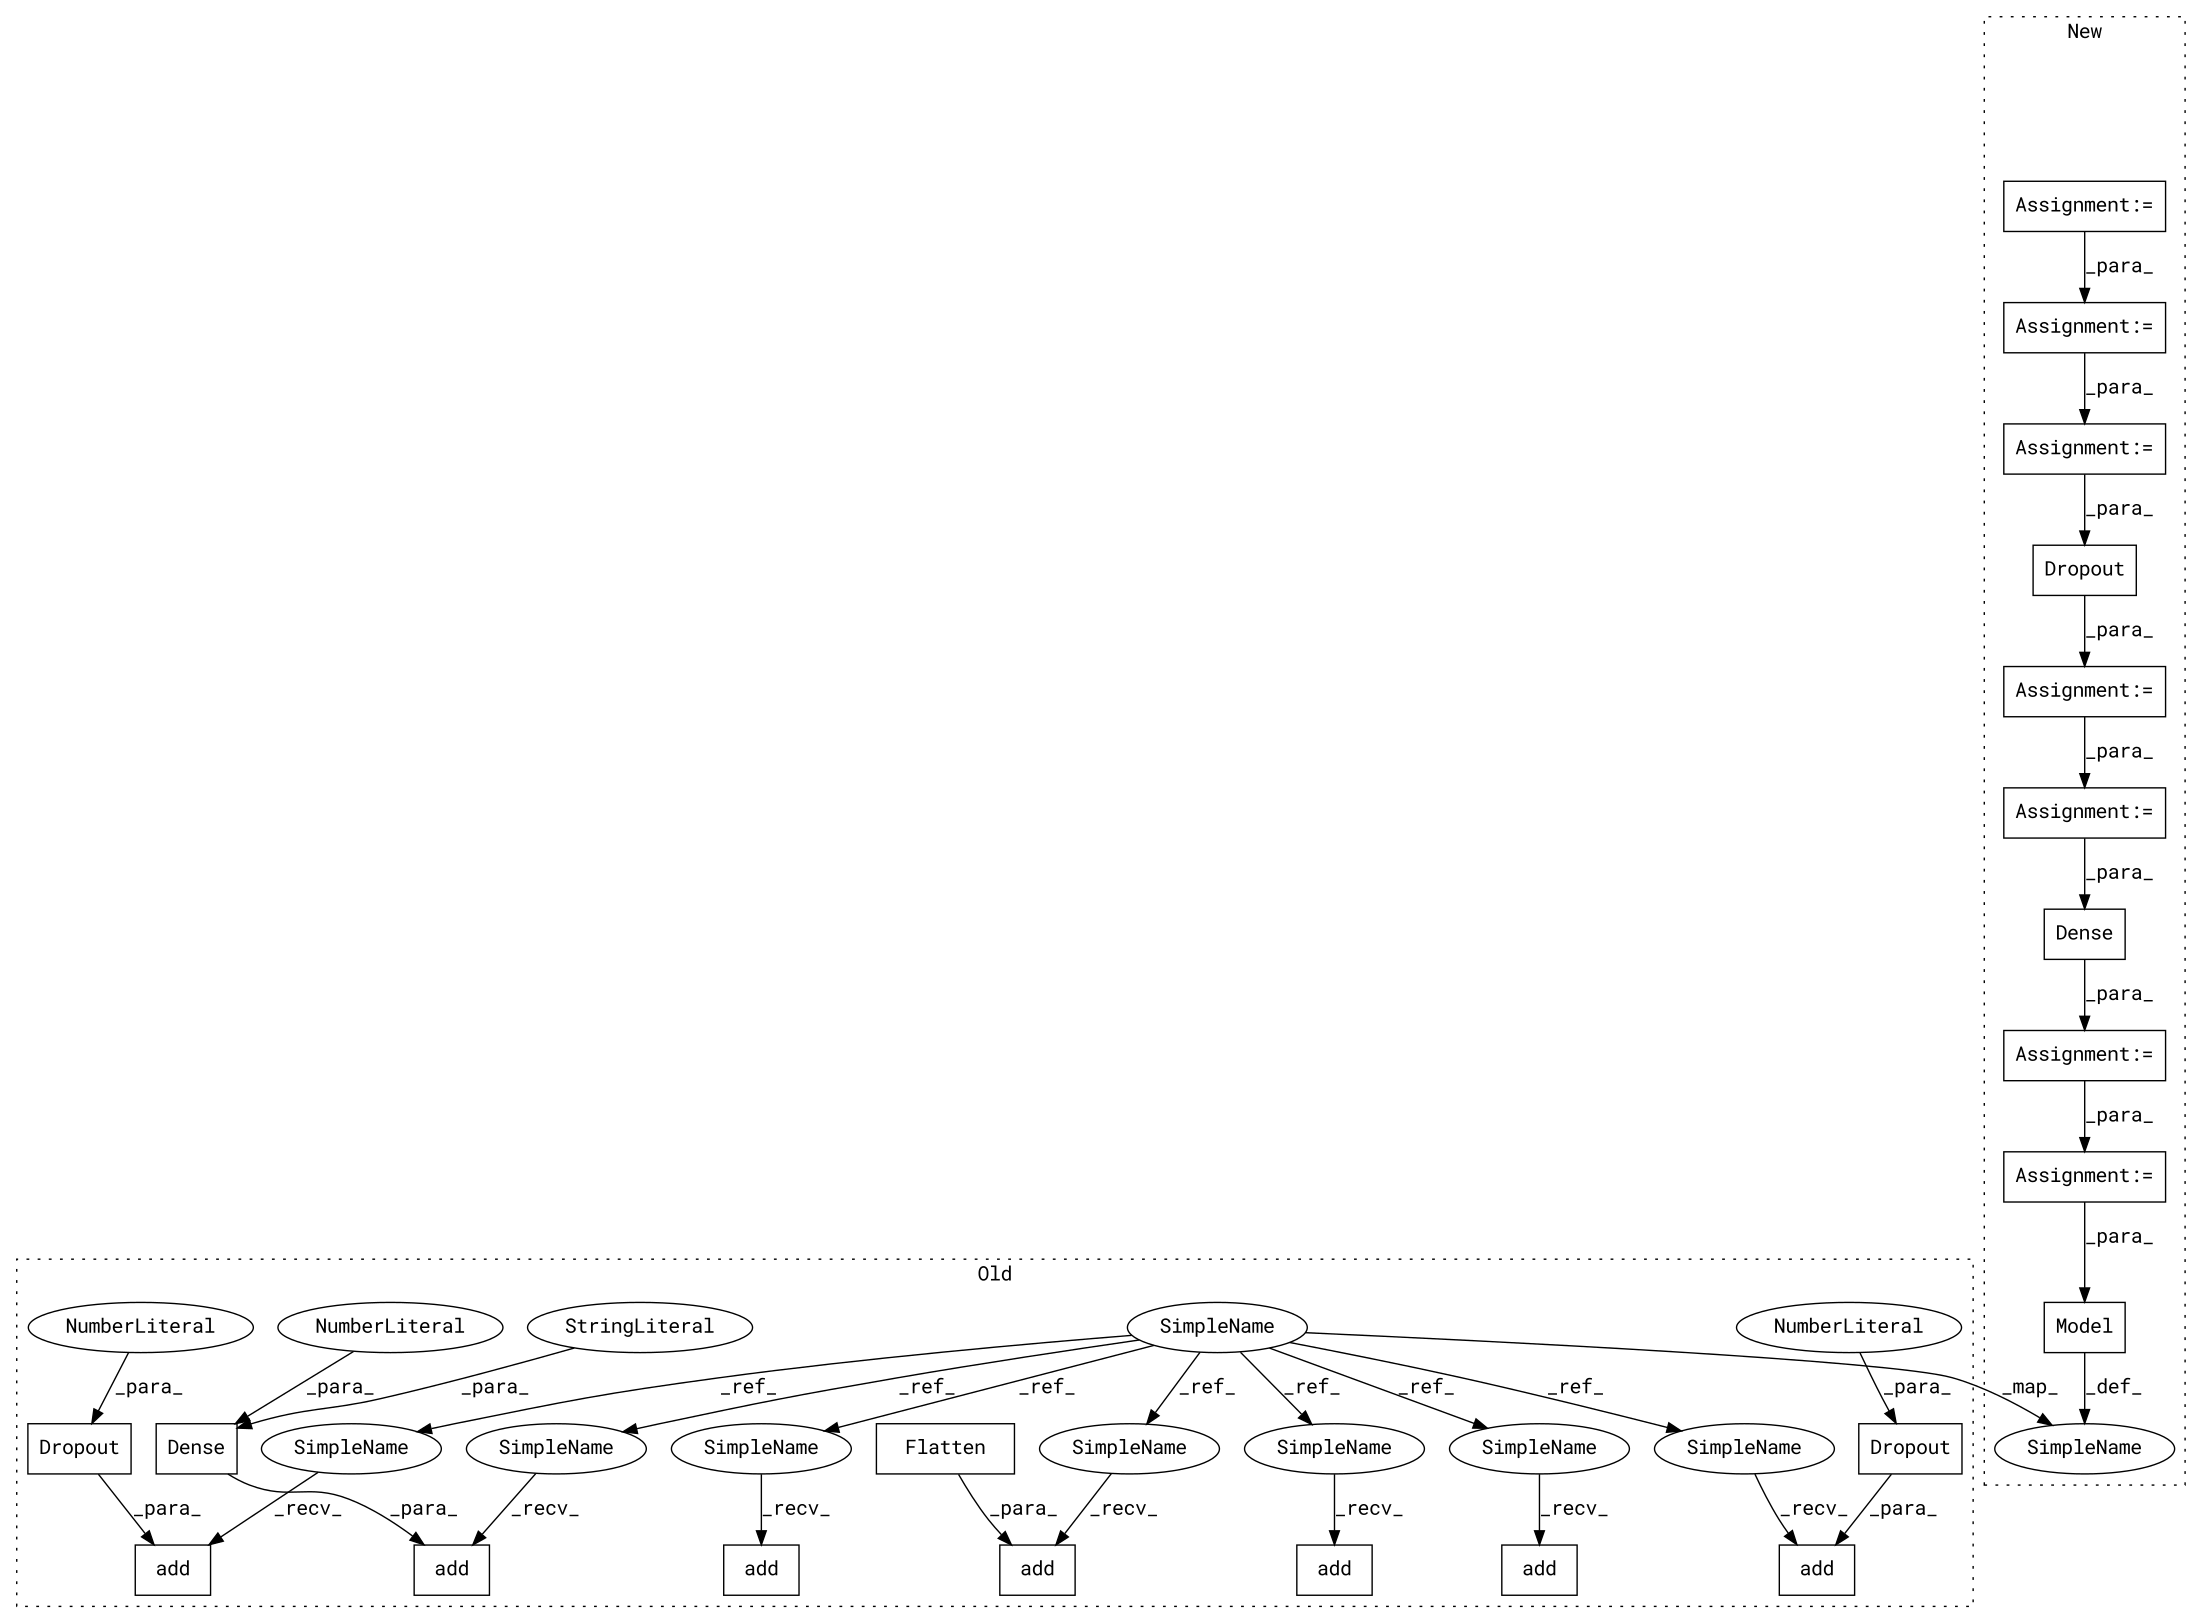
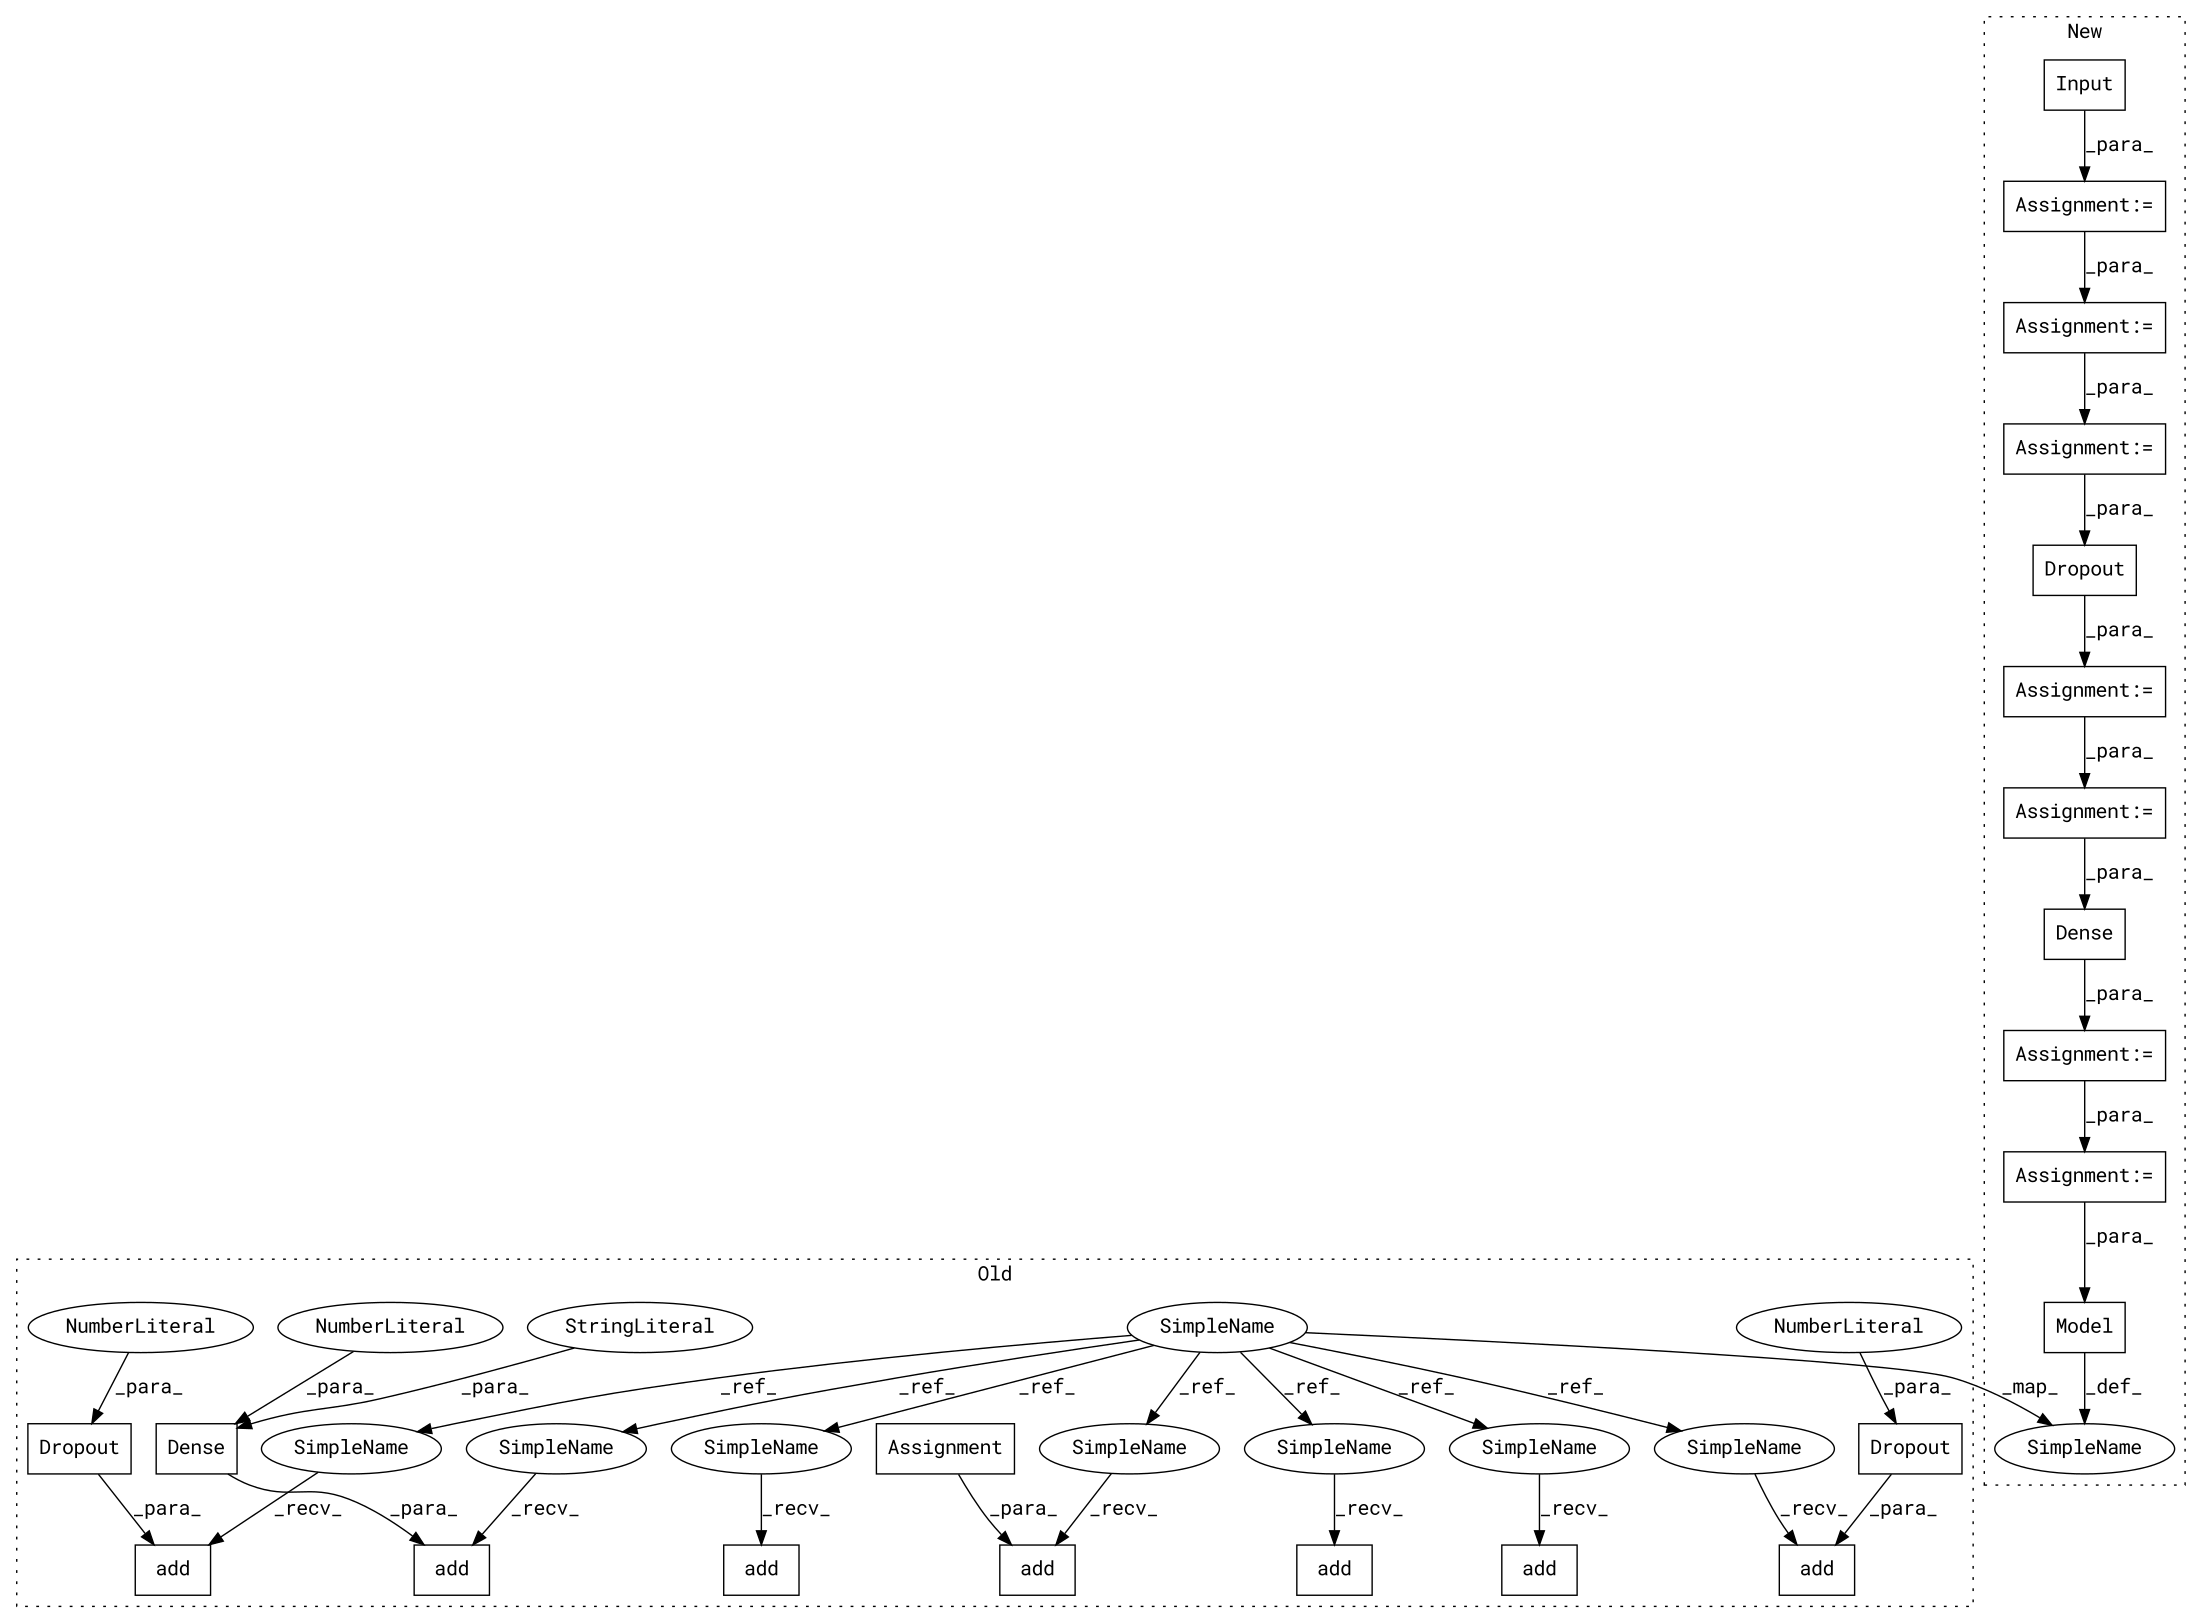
none -> (2085, 85)
(945, 1449) -> (945, 1449)
